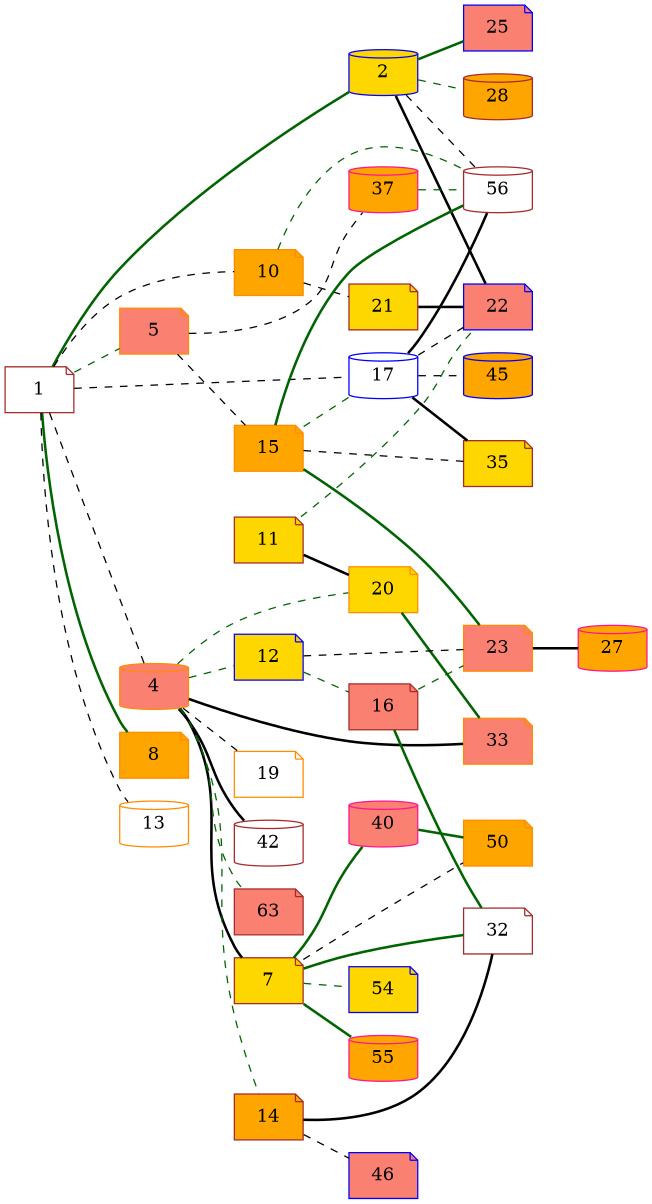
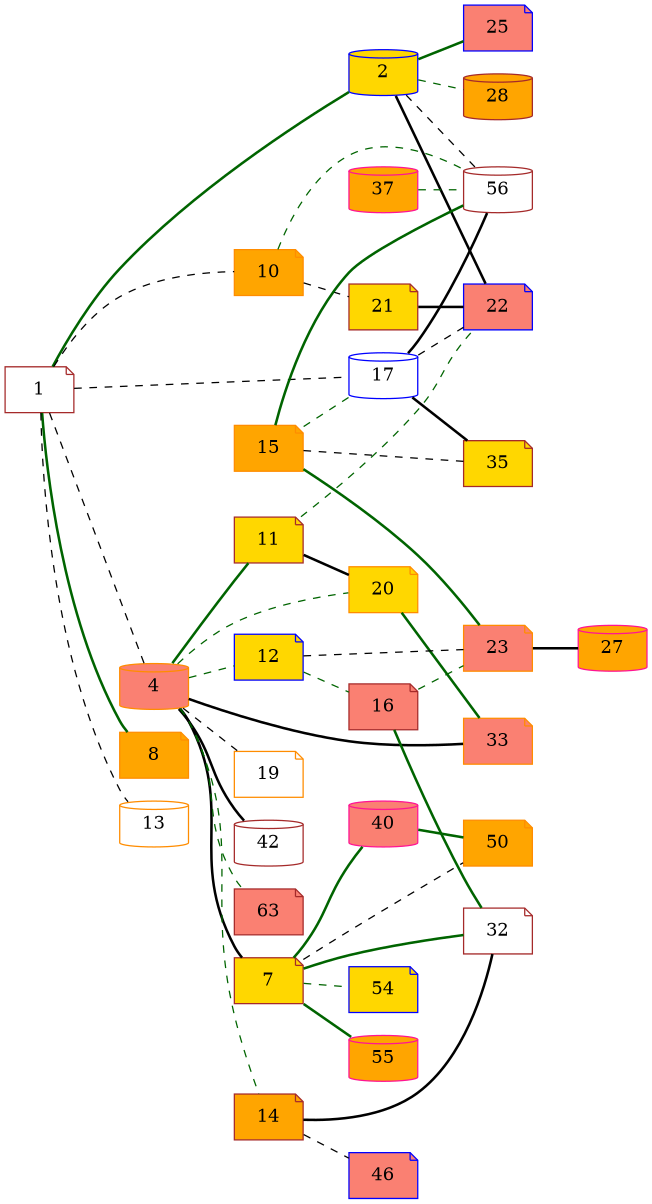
(154, 331) -> none
(498, 376) -> none
none -> (210, 613)
